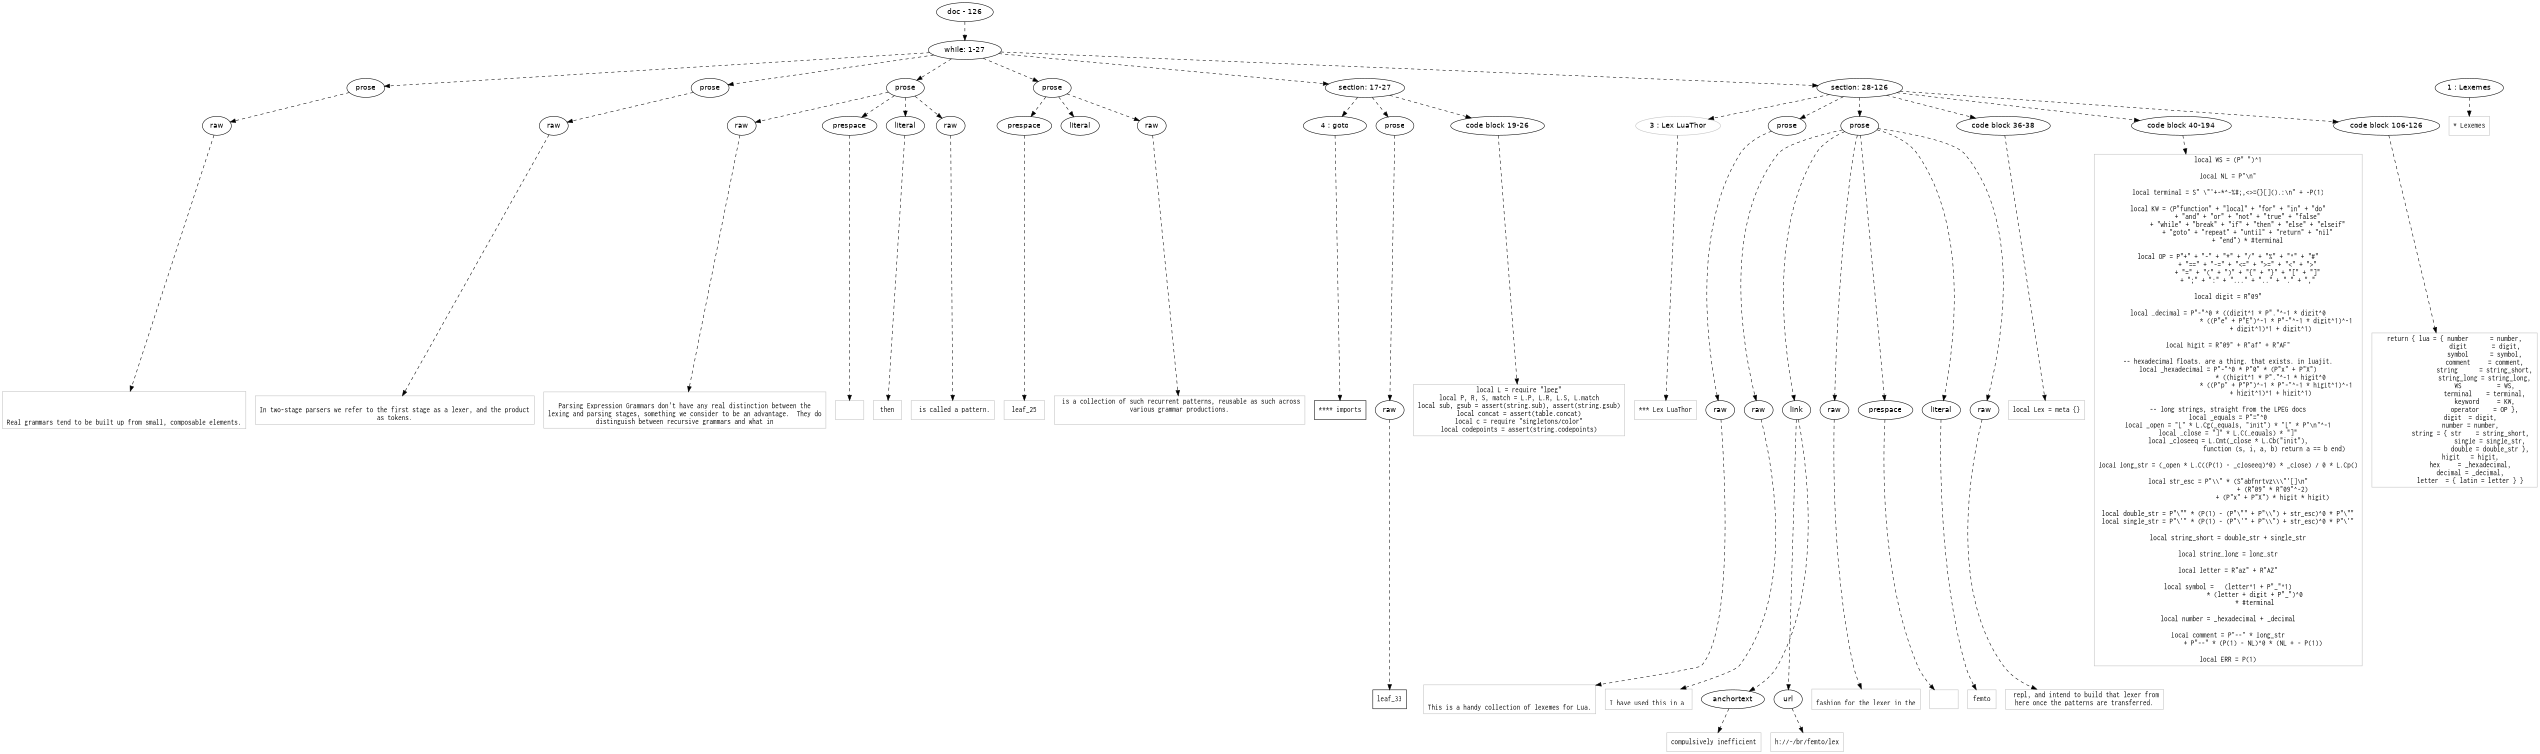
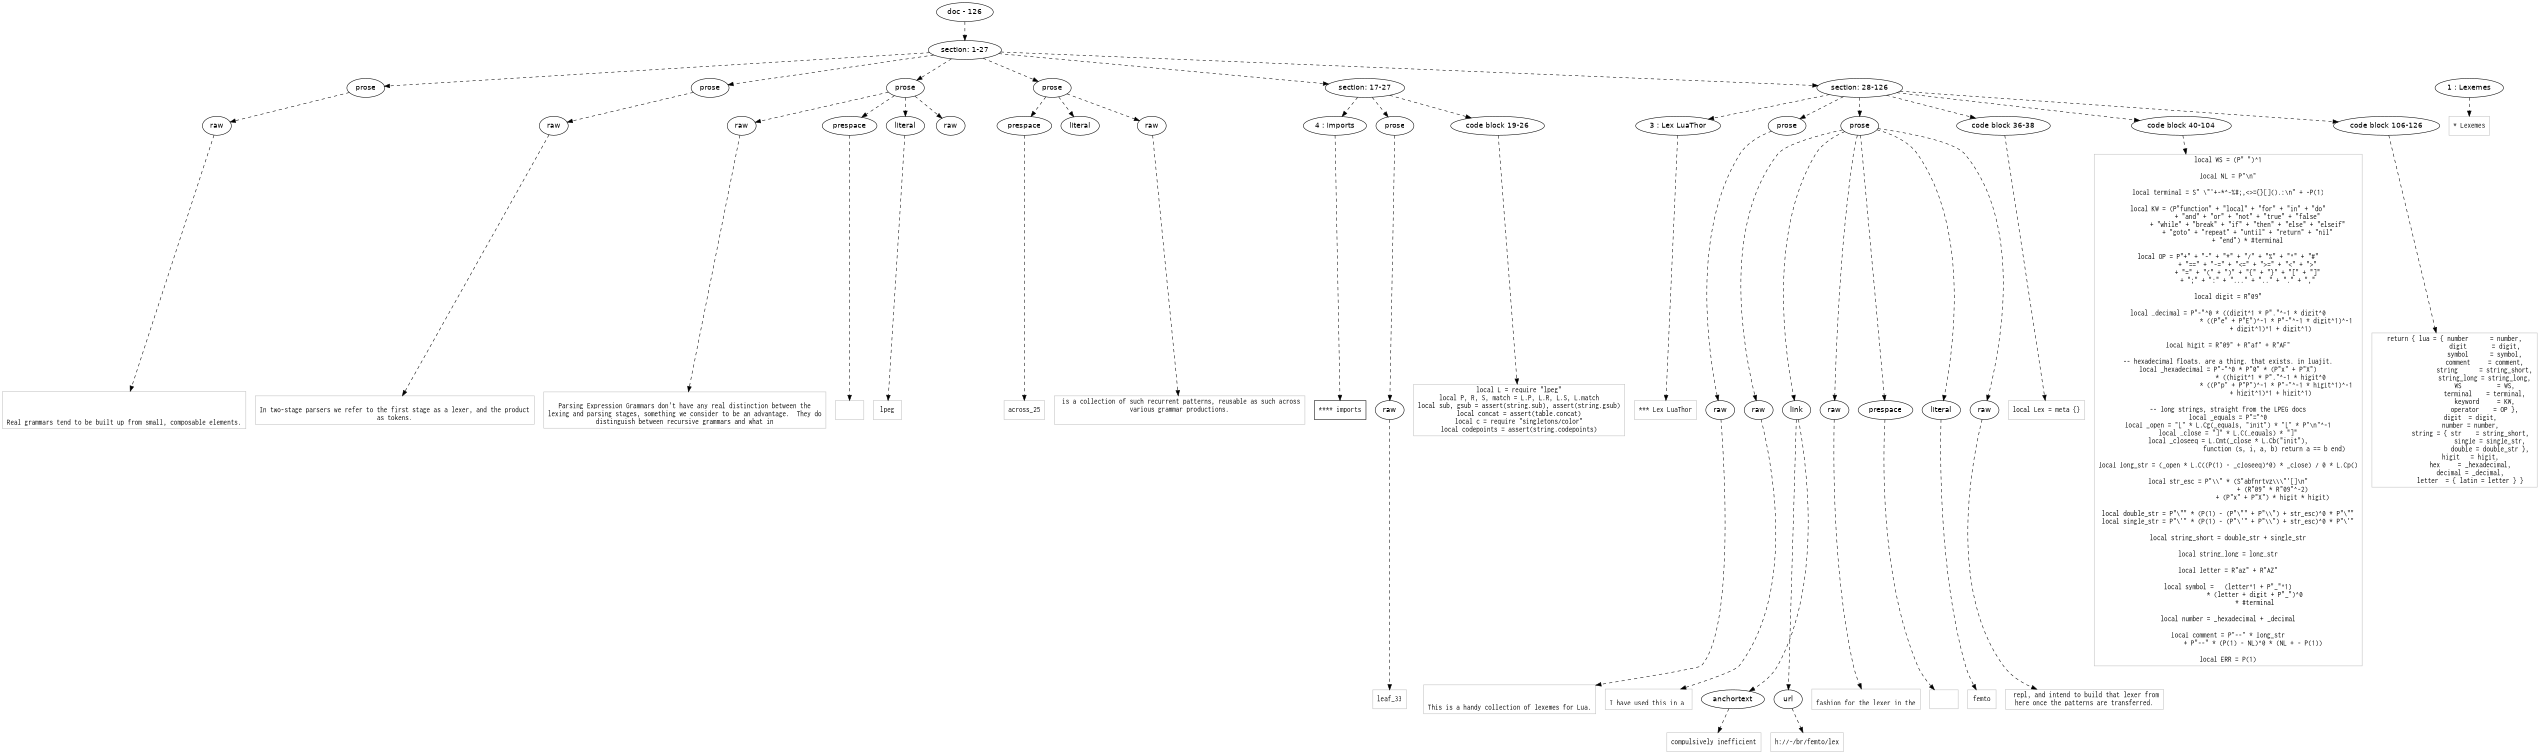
(965, 50) -> (965, 50)
(1335, 126) -> (1335, 126)
(1678, 126) -> (1678, 126)
(2181, 126) -> (2181, 126)
(887, 410) -> (887, 410)
(953, 410) -> none
(1024, 410) -> (1024, 410)
(1390, 699) -> (1390, 699)
